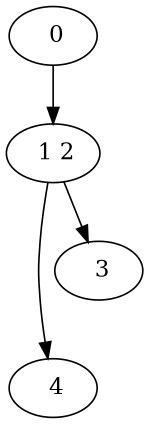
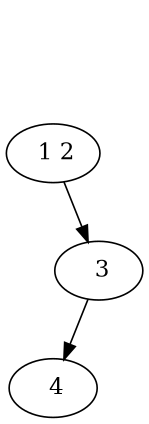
(53, 36) -> none
(39, 262) -> (79, 322)
